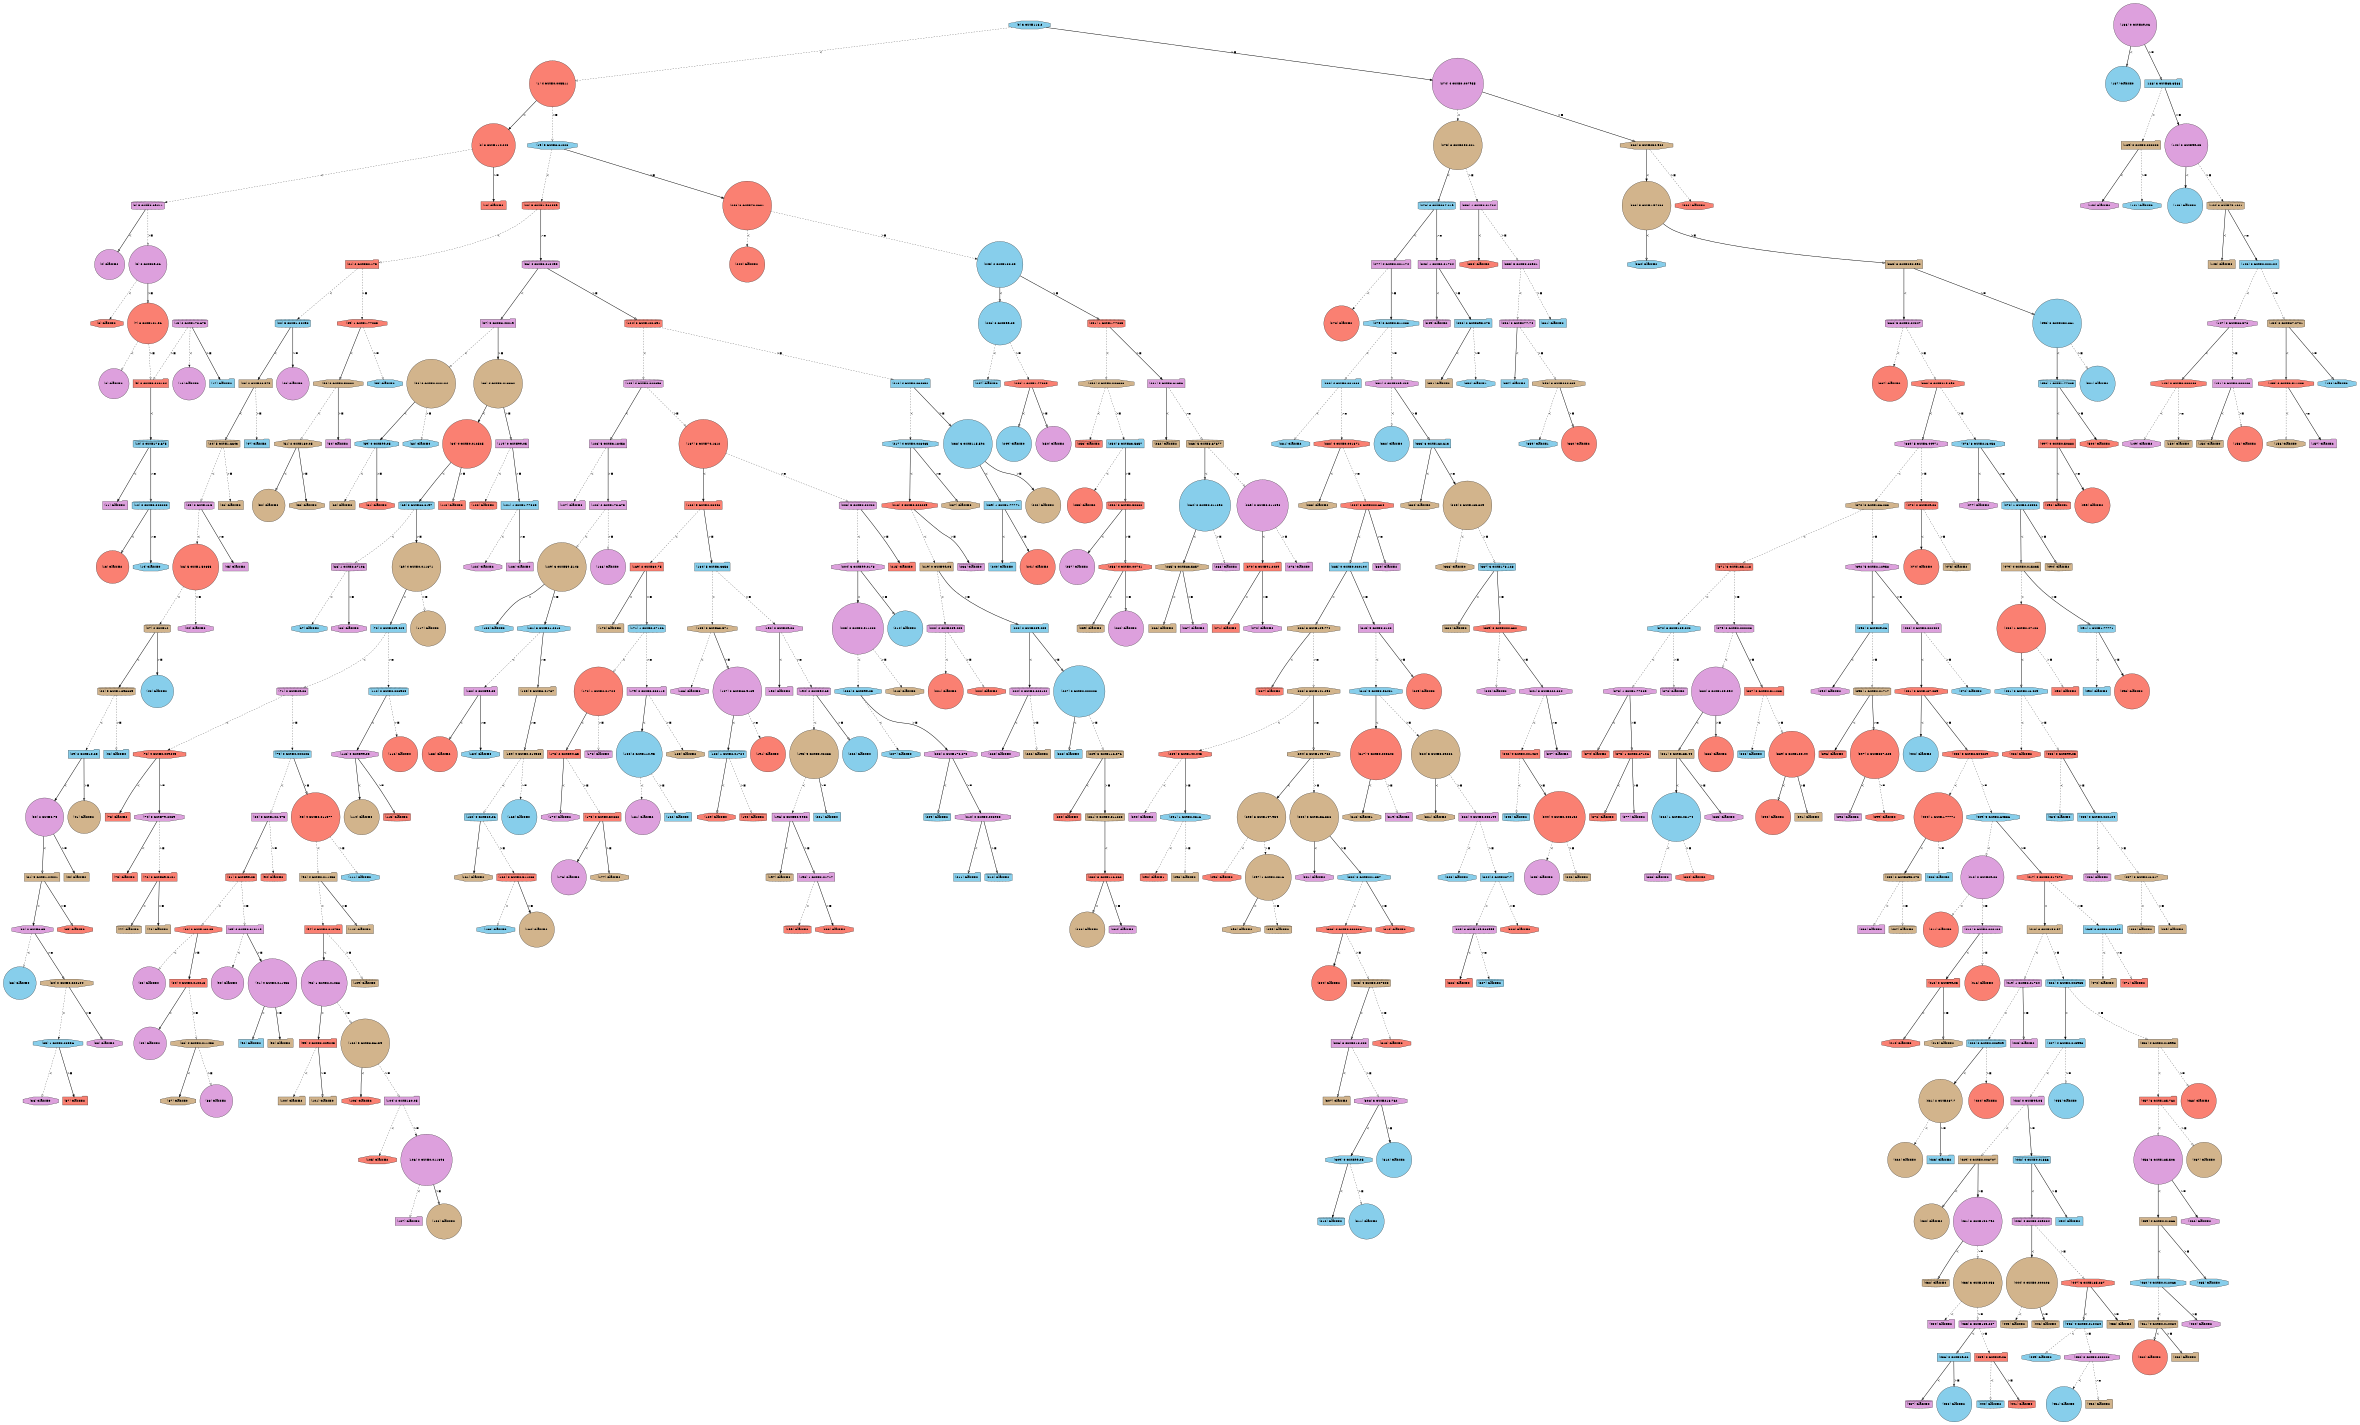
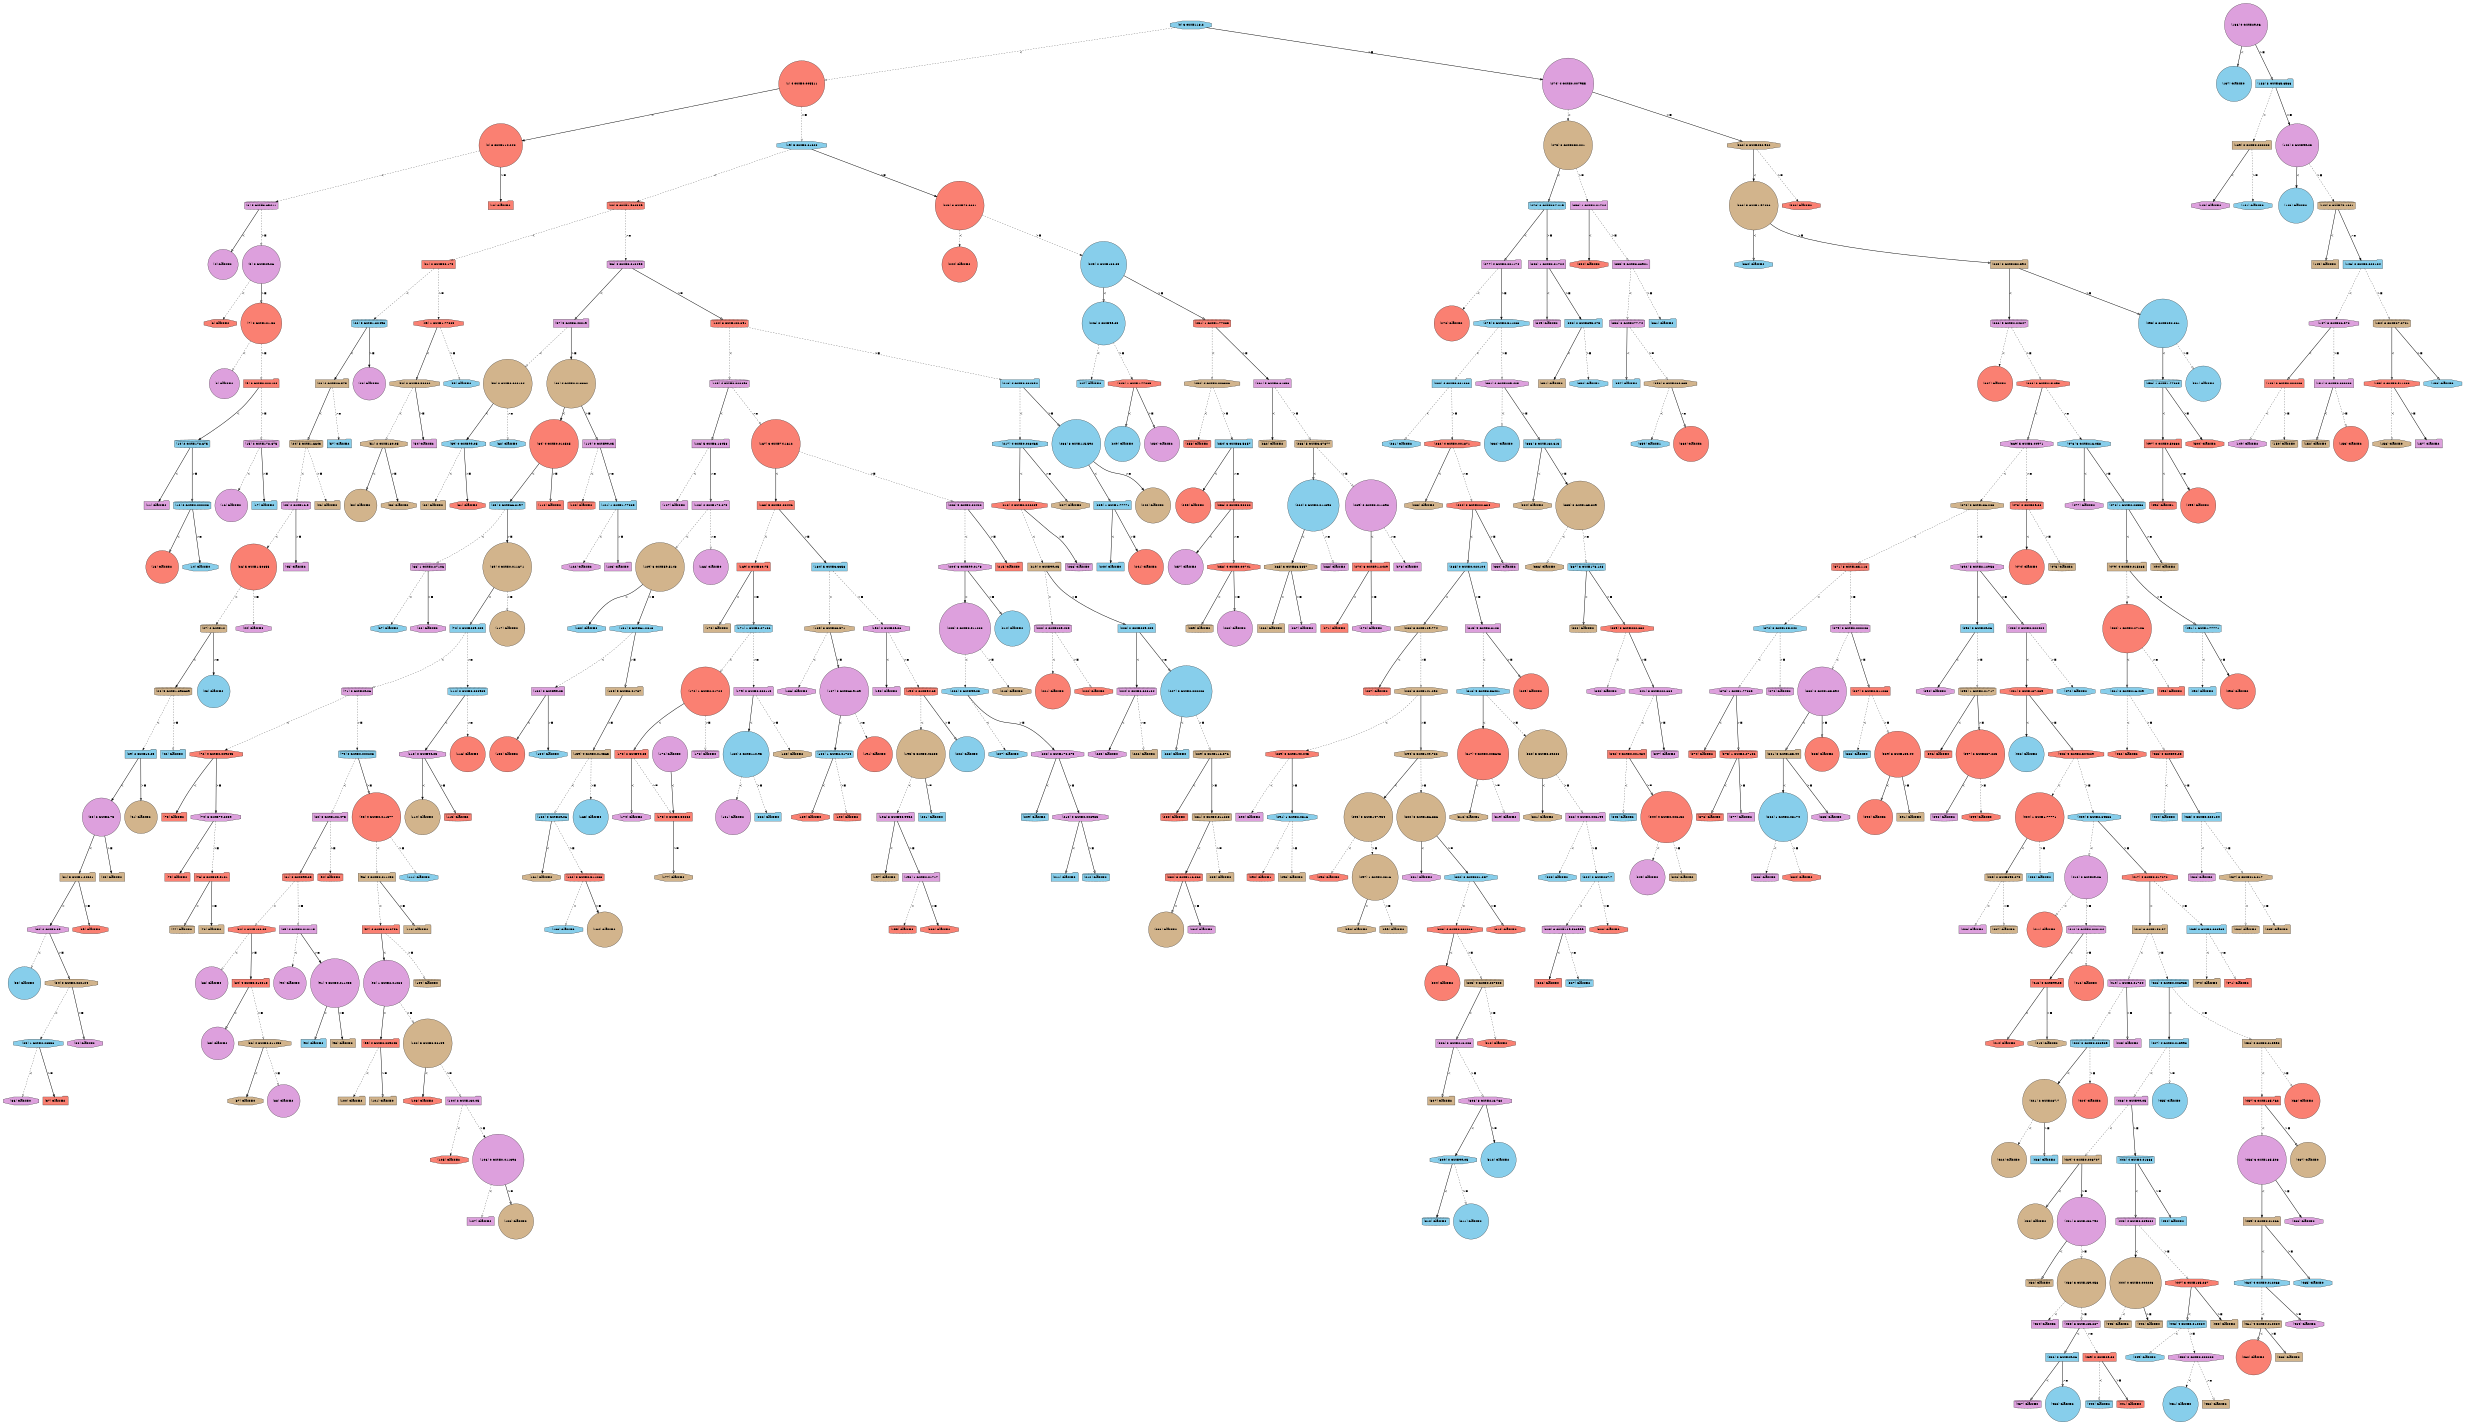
(541, 234) -> (626, 234)
(171, 353) -> (261, 413)
(2179, 384) -> (2284, 384)
(257, 444) -> (339, 444)
(1109, 468) -> (1218, 468)
(814, 691) -> (921, 691)
(1716, 754) -> (1822, 754)
(678, 817) -> (768, 817)
(589, 840) -> (672, 791)
none -> (1220, 877)
(2177, 1124) -> (2281, 1124)
